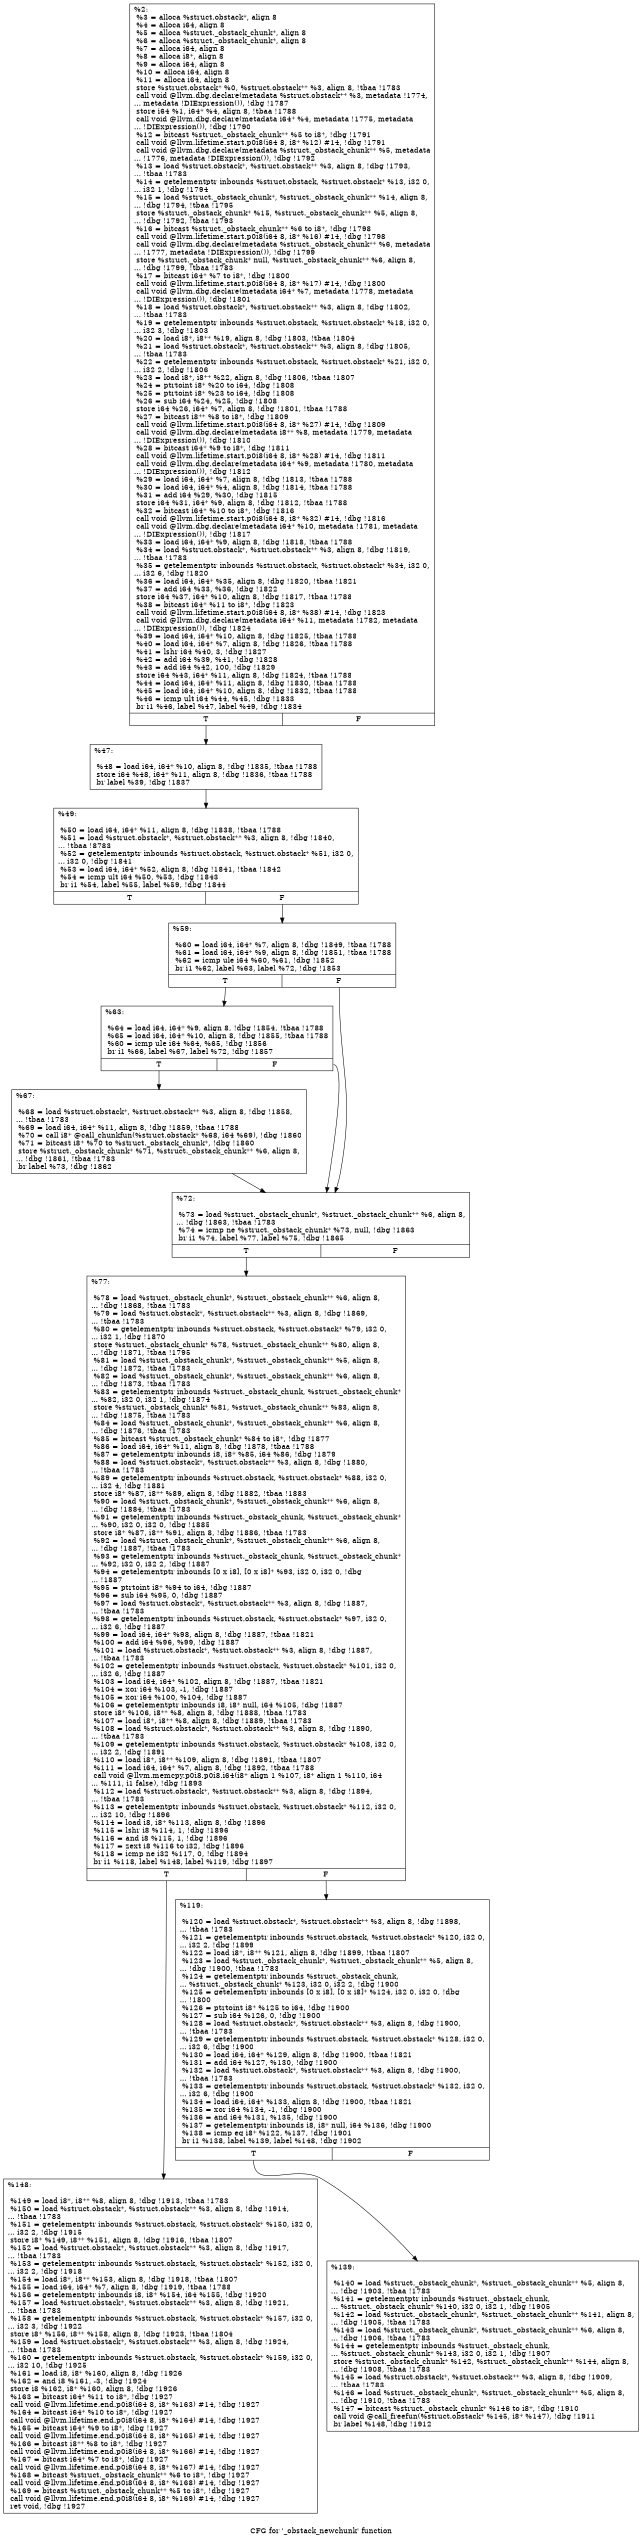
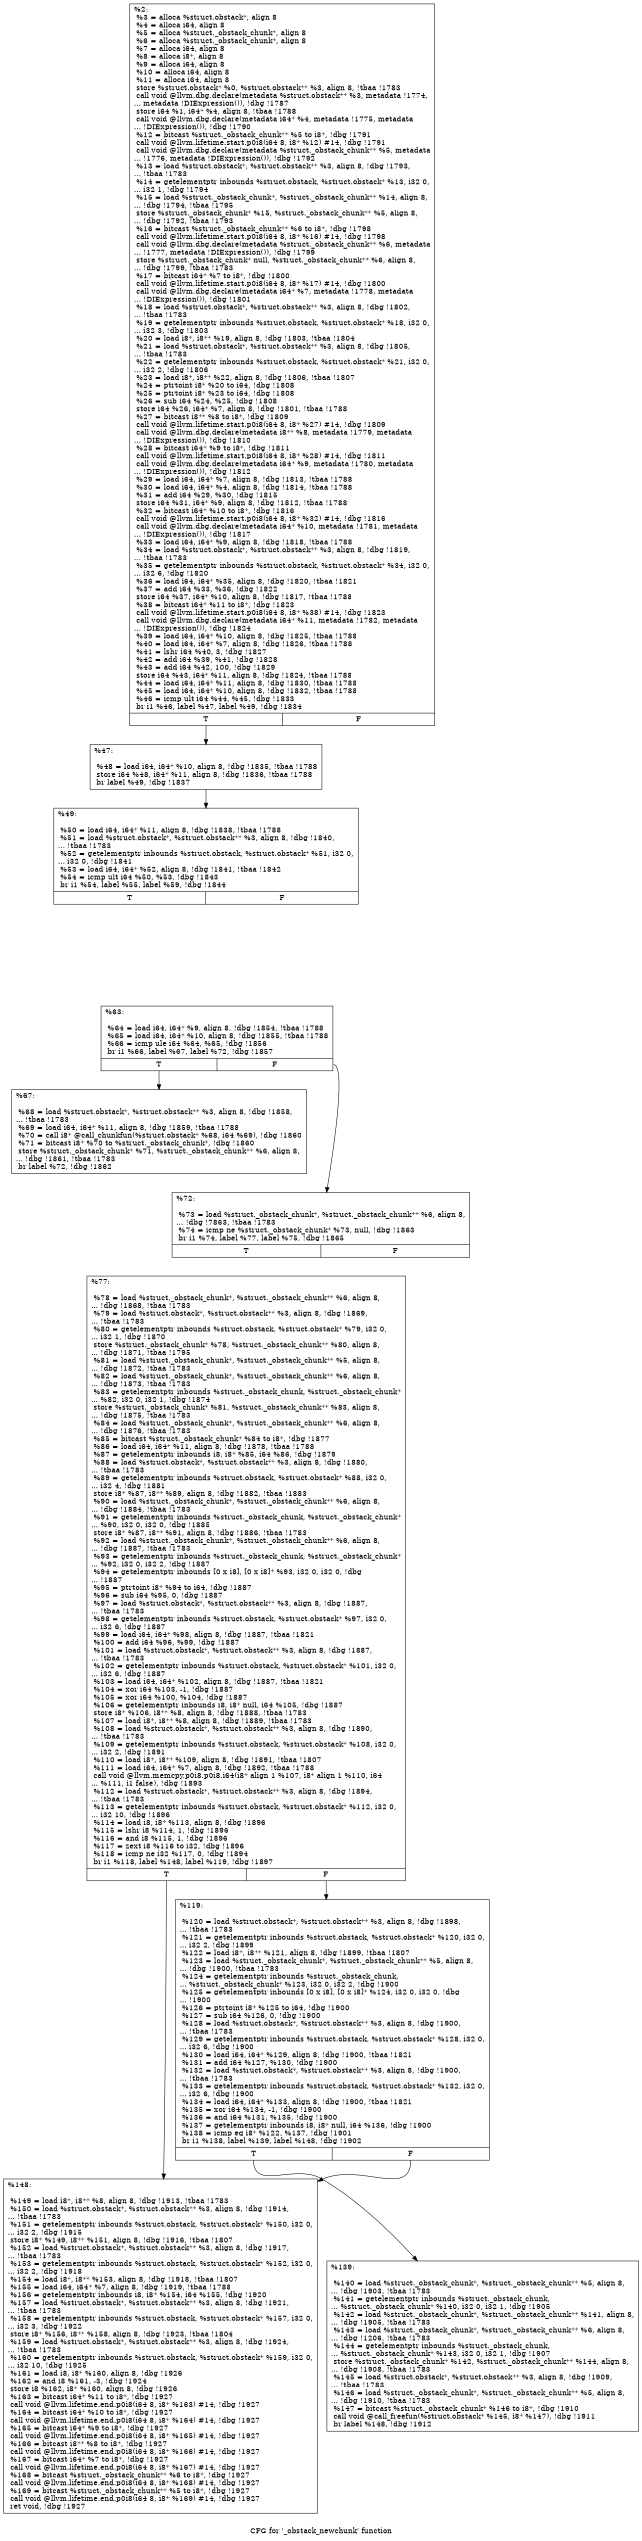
(142, 783) -> (142, 783)
(85, 846) -> (85, 846)
(282, 955) -> none
(186, 1044) -> (186, 1044)
(64, 1167) -> (64, 1167)
(247, 1182) -> none
(226, 1223) -> (226, 1223)
(246, 1264) -> none
(196, 2000) -> (196, 2000)
none -> (372, 2177)
(381, 2338) -> (381, 2338)
